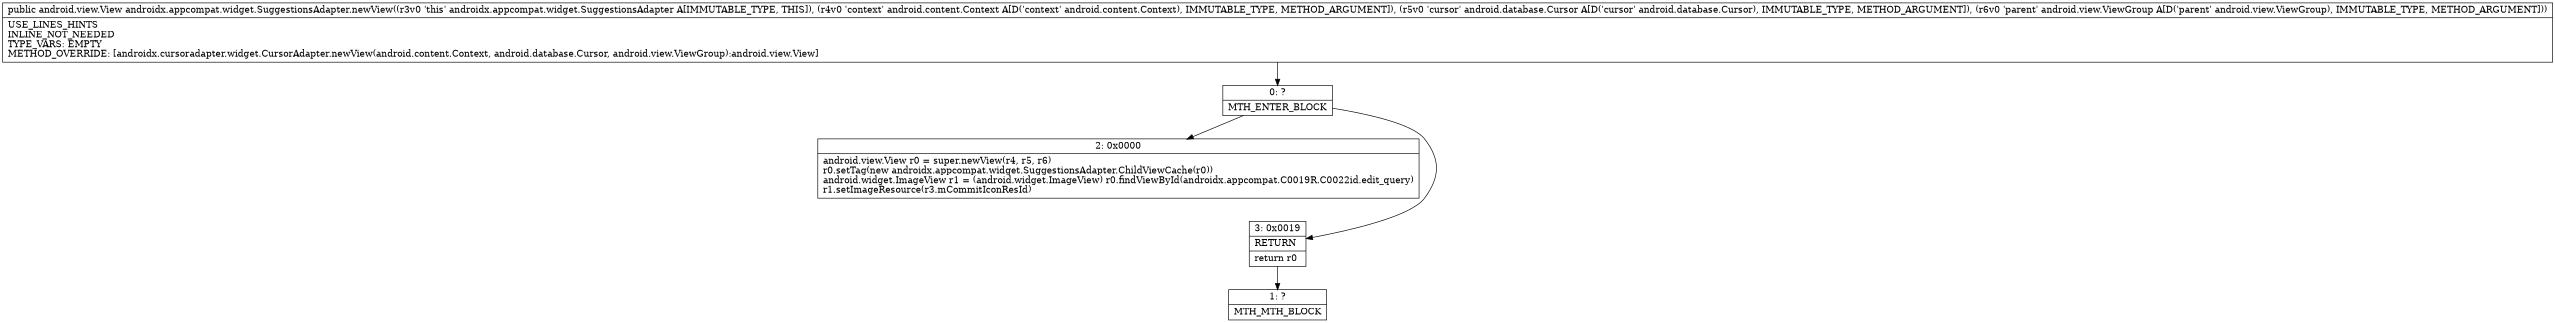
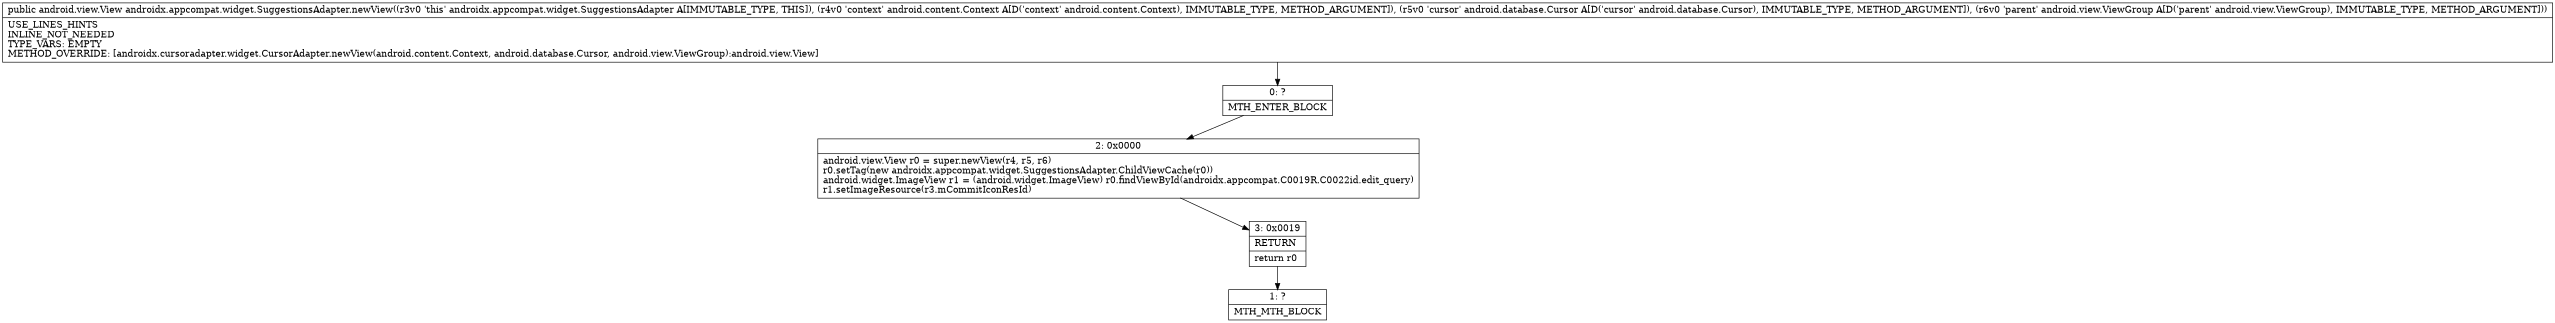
(1435, 179) -> (1212, 213)
